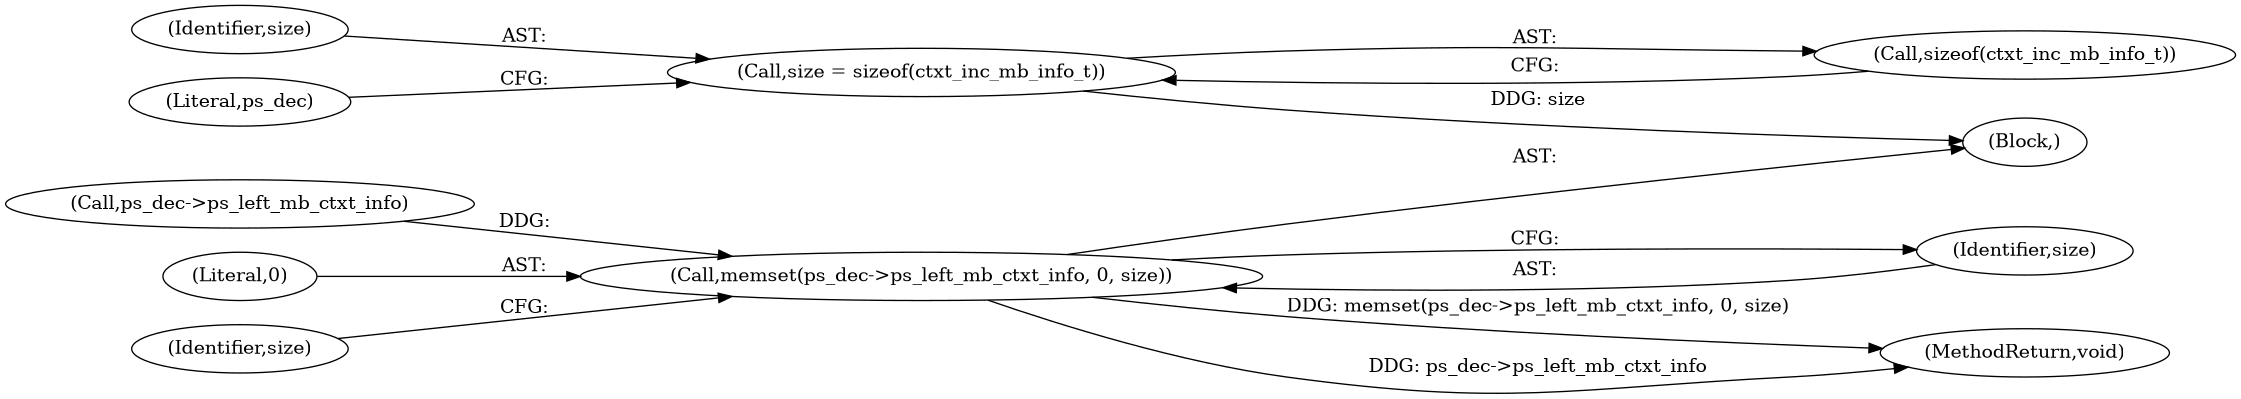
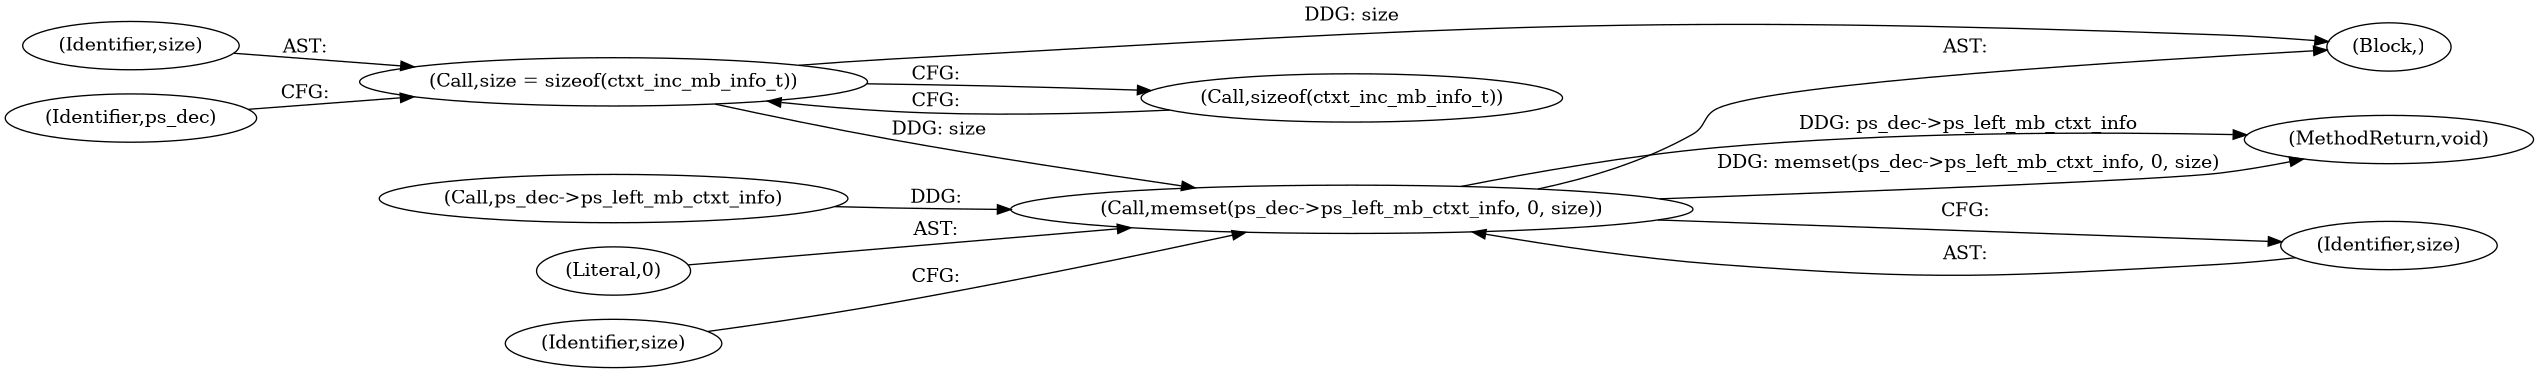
(1538, 38) -> (939, 74)
(240, 102) -> (131, 118)
none -> (947, 149)
